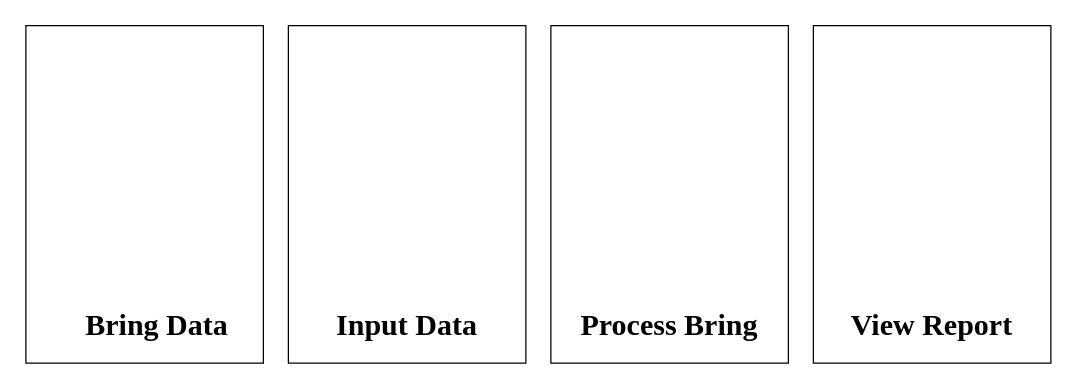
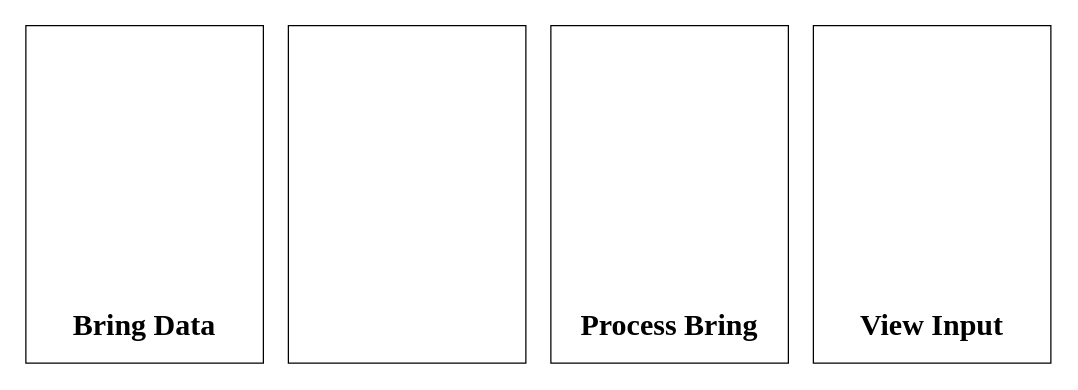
(157, 326) -> (144, 326)
(407, 326) -> none
(932, 326) -> (932, 326)
